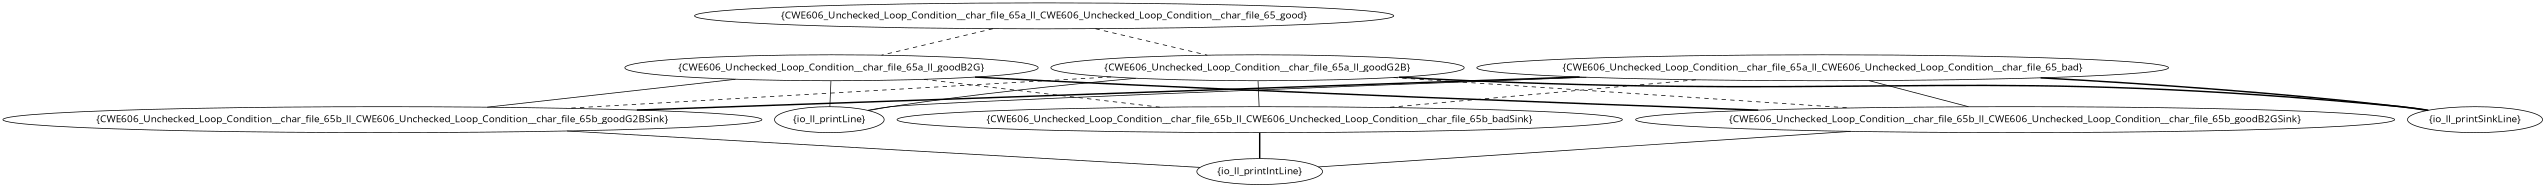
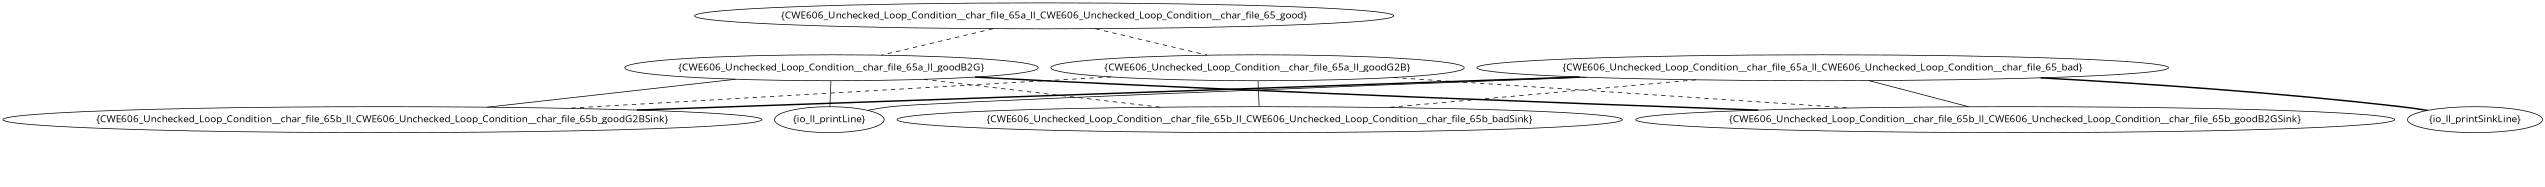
(1914, 86) -> none
(995, 93) -> none
(1260, 172) -> none
